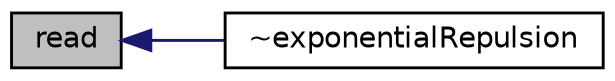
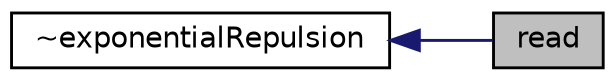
(188, 40) -> (456, 40)
